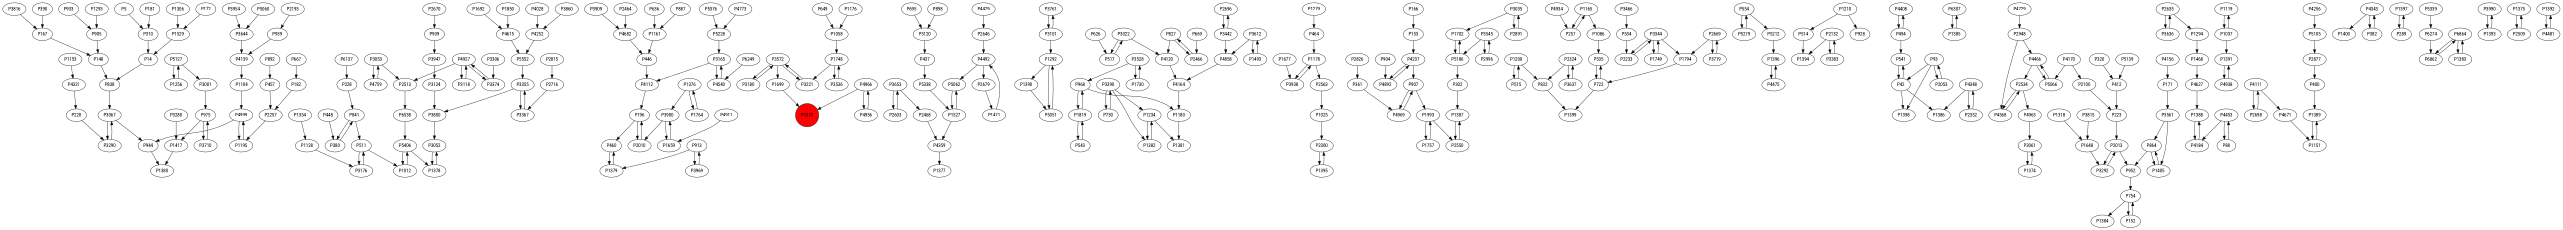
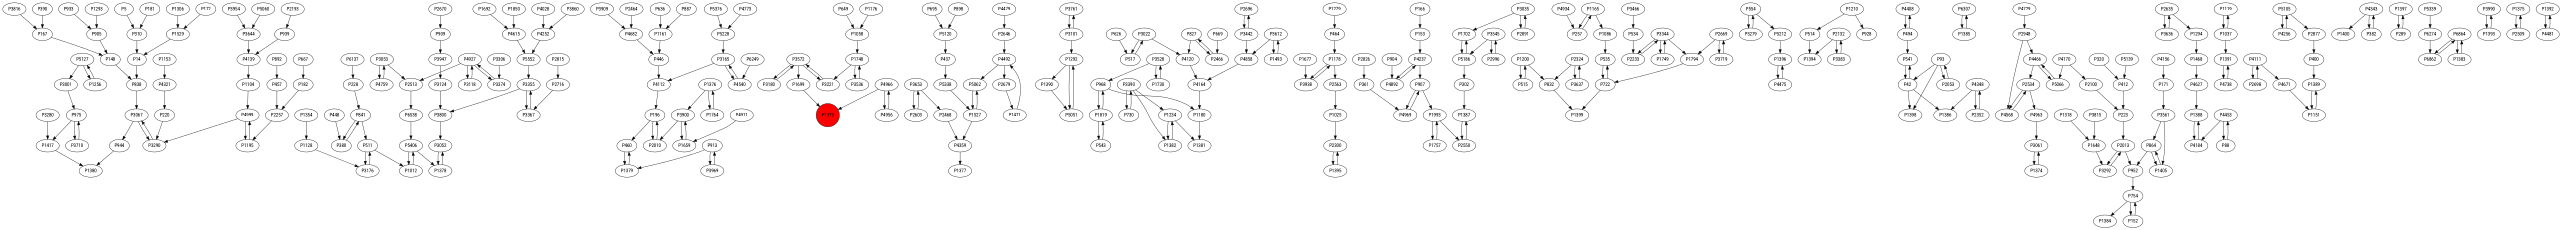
none -> (2282, 20)
(2226, 85) -> (2226, 85)
(197, 132) -> (203, 130)
